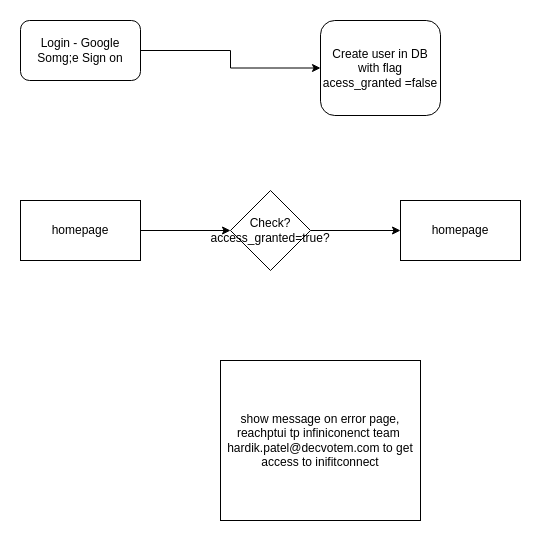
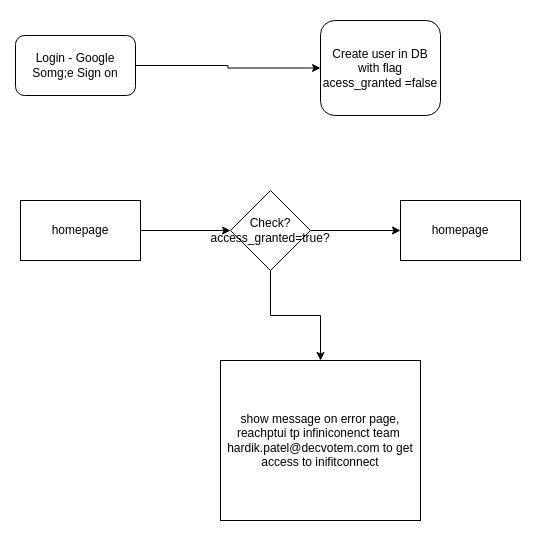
(81, 51) -> (76, 66)
none -> (292, 316)
